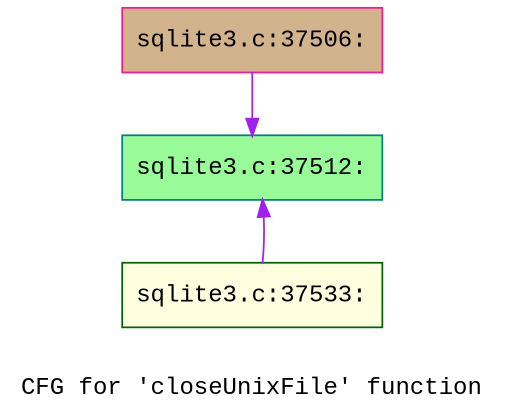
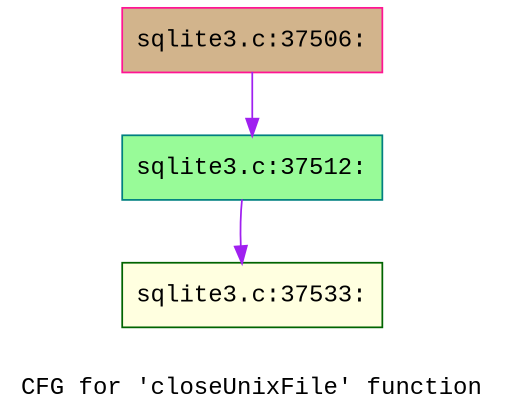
(264, 240) -> (241, 223)
